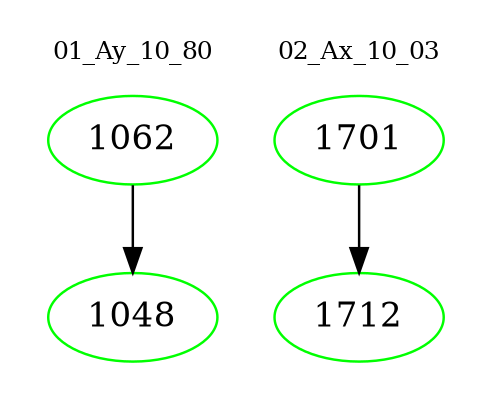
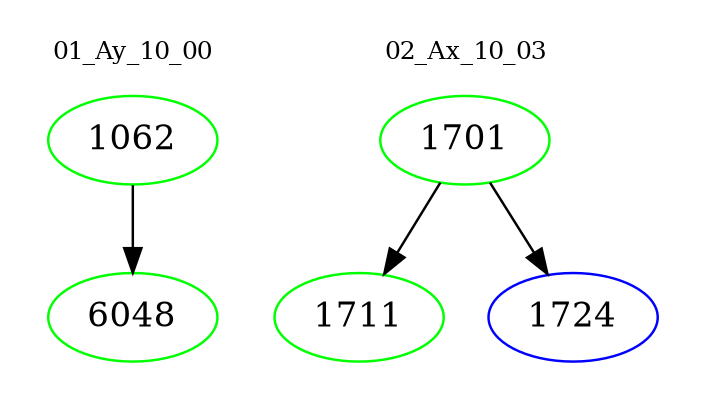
(133, 53) -> (133, 53)
(133, 317) -> (133, 317)
(359, 317) -> (359, 317)
none -> (573, 317)
